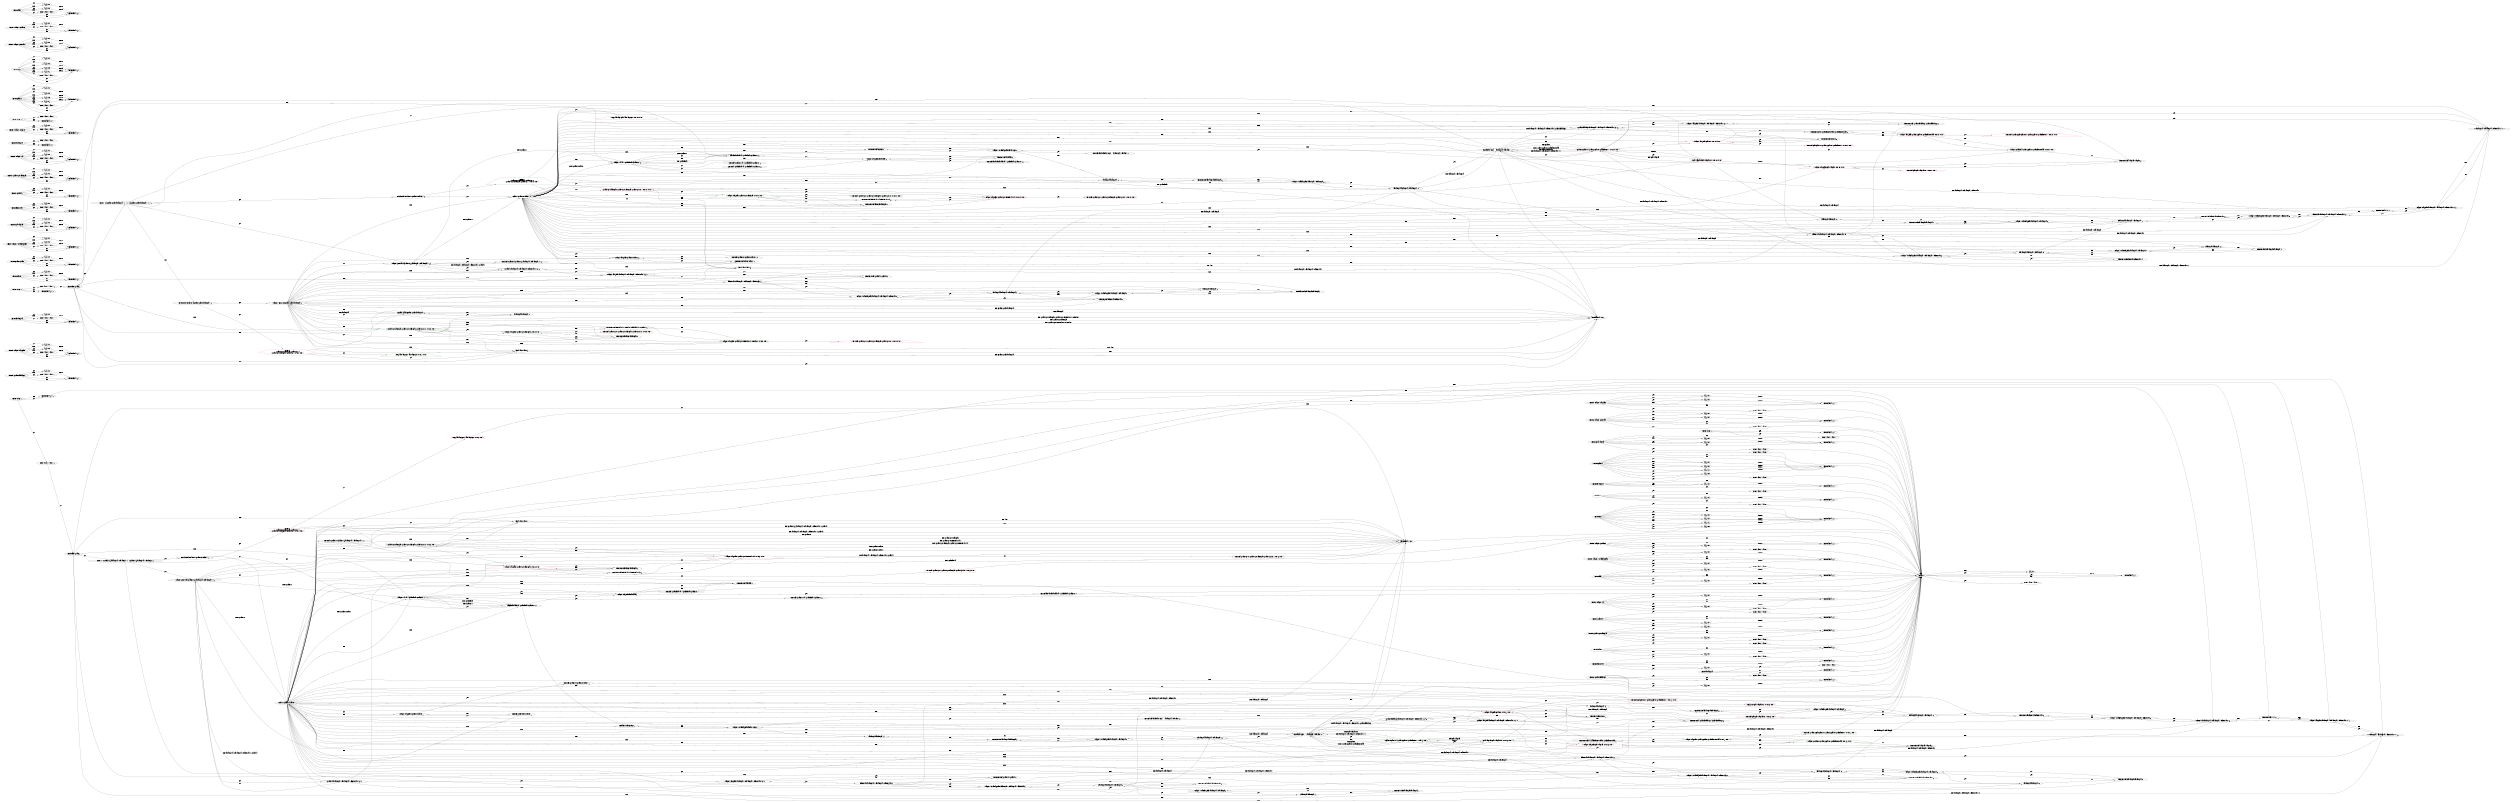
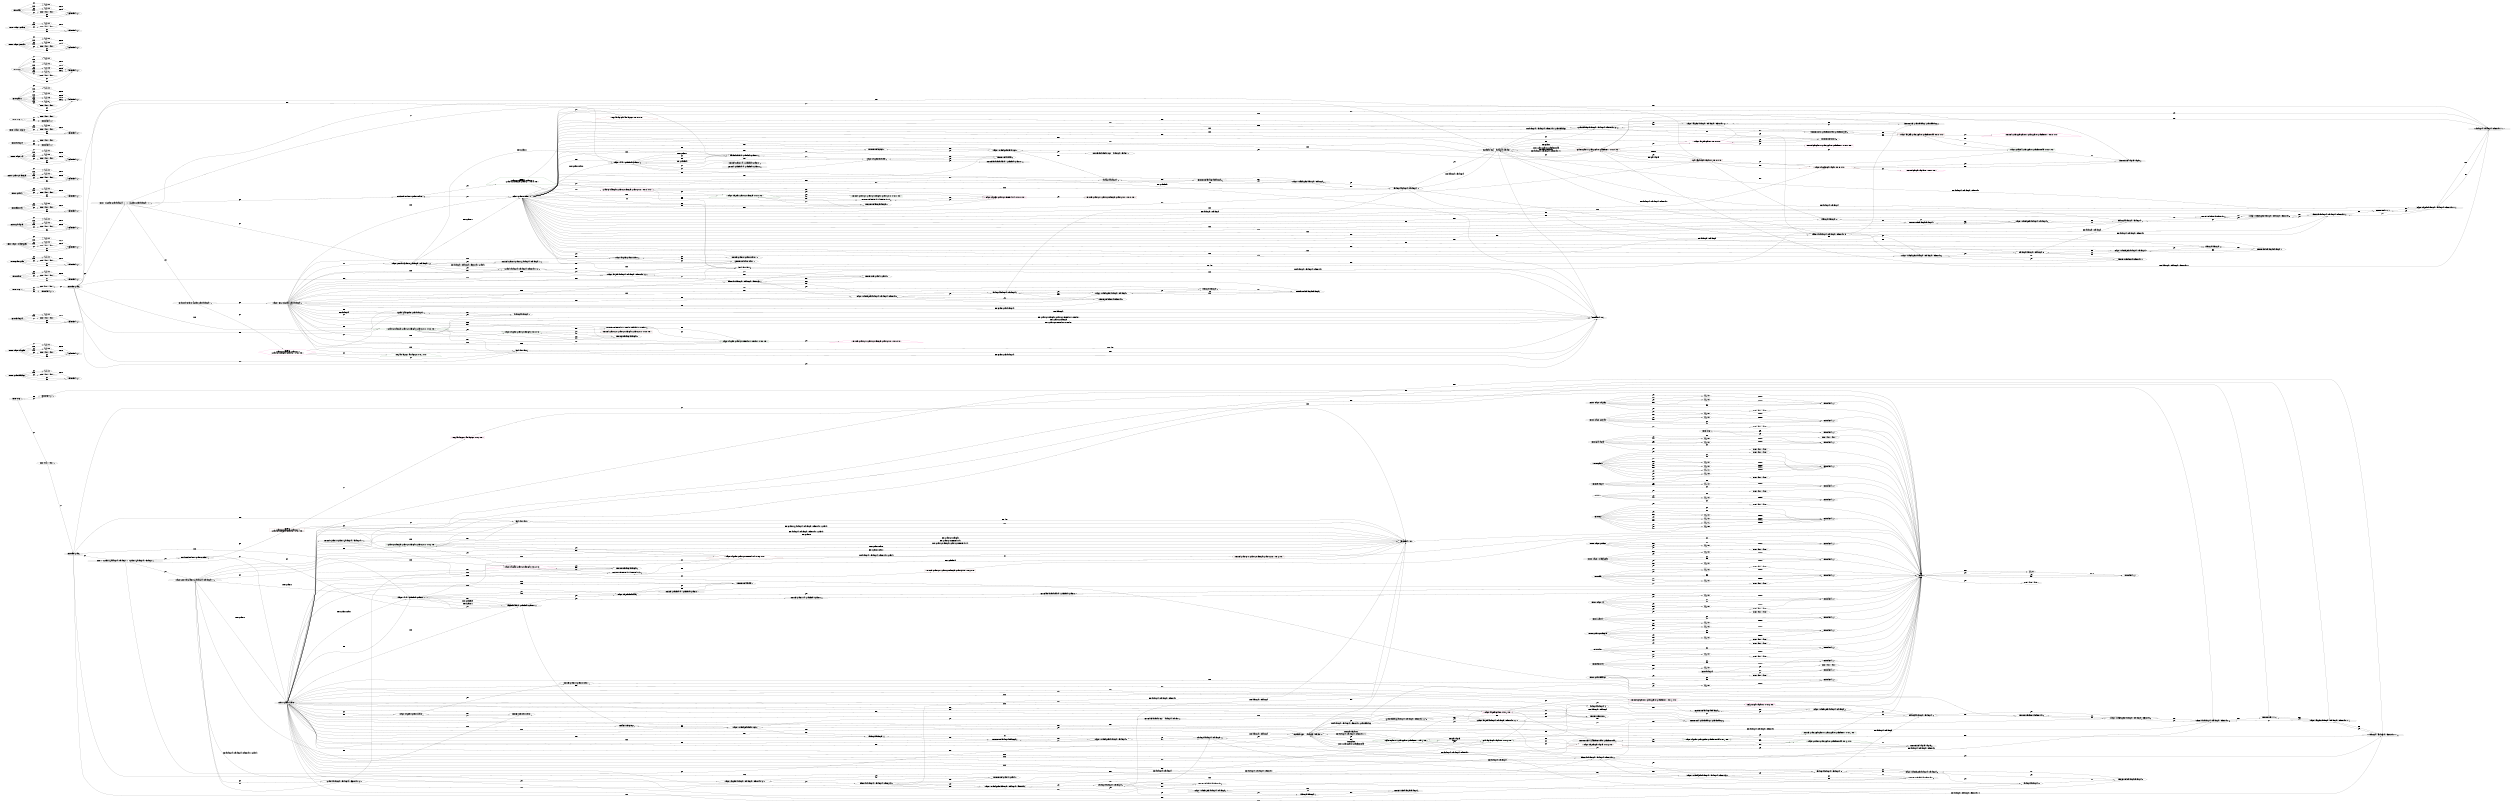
(1760, 162) -> (1760, 162)
none -> (1756, 168)
(1760, 717) -> none
